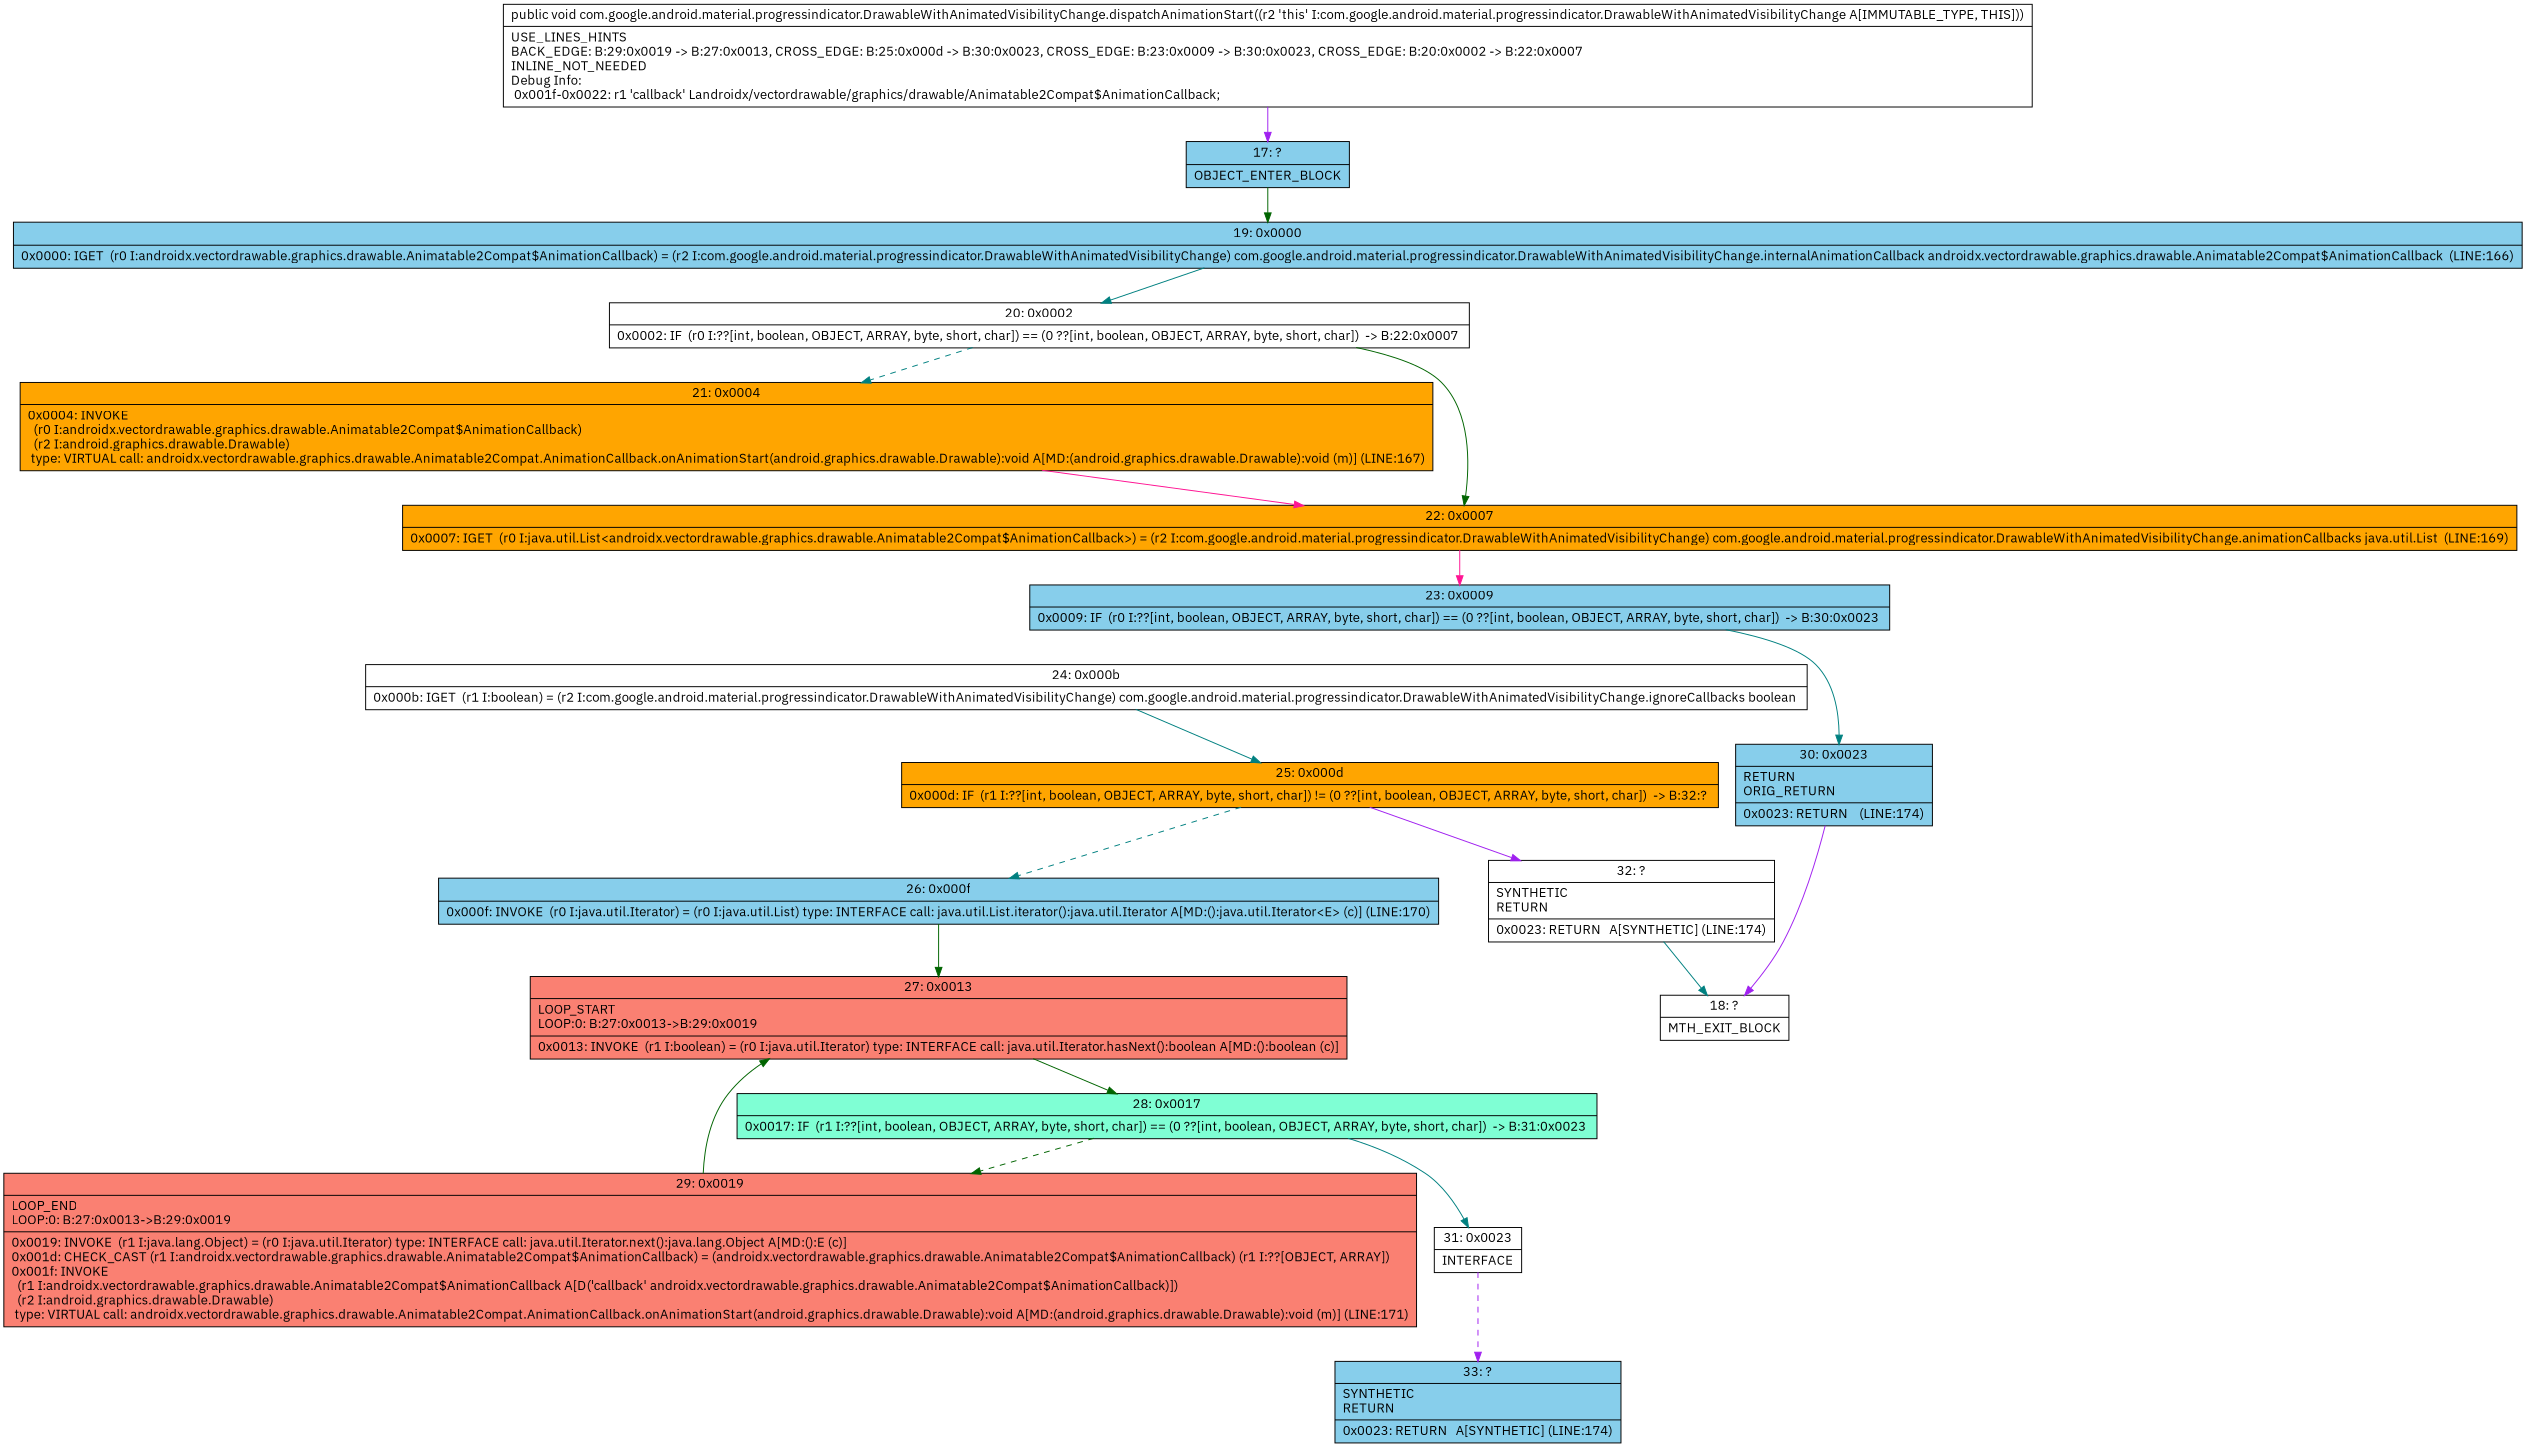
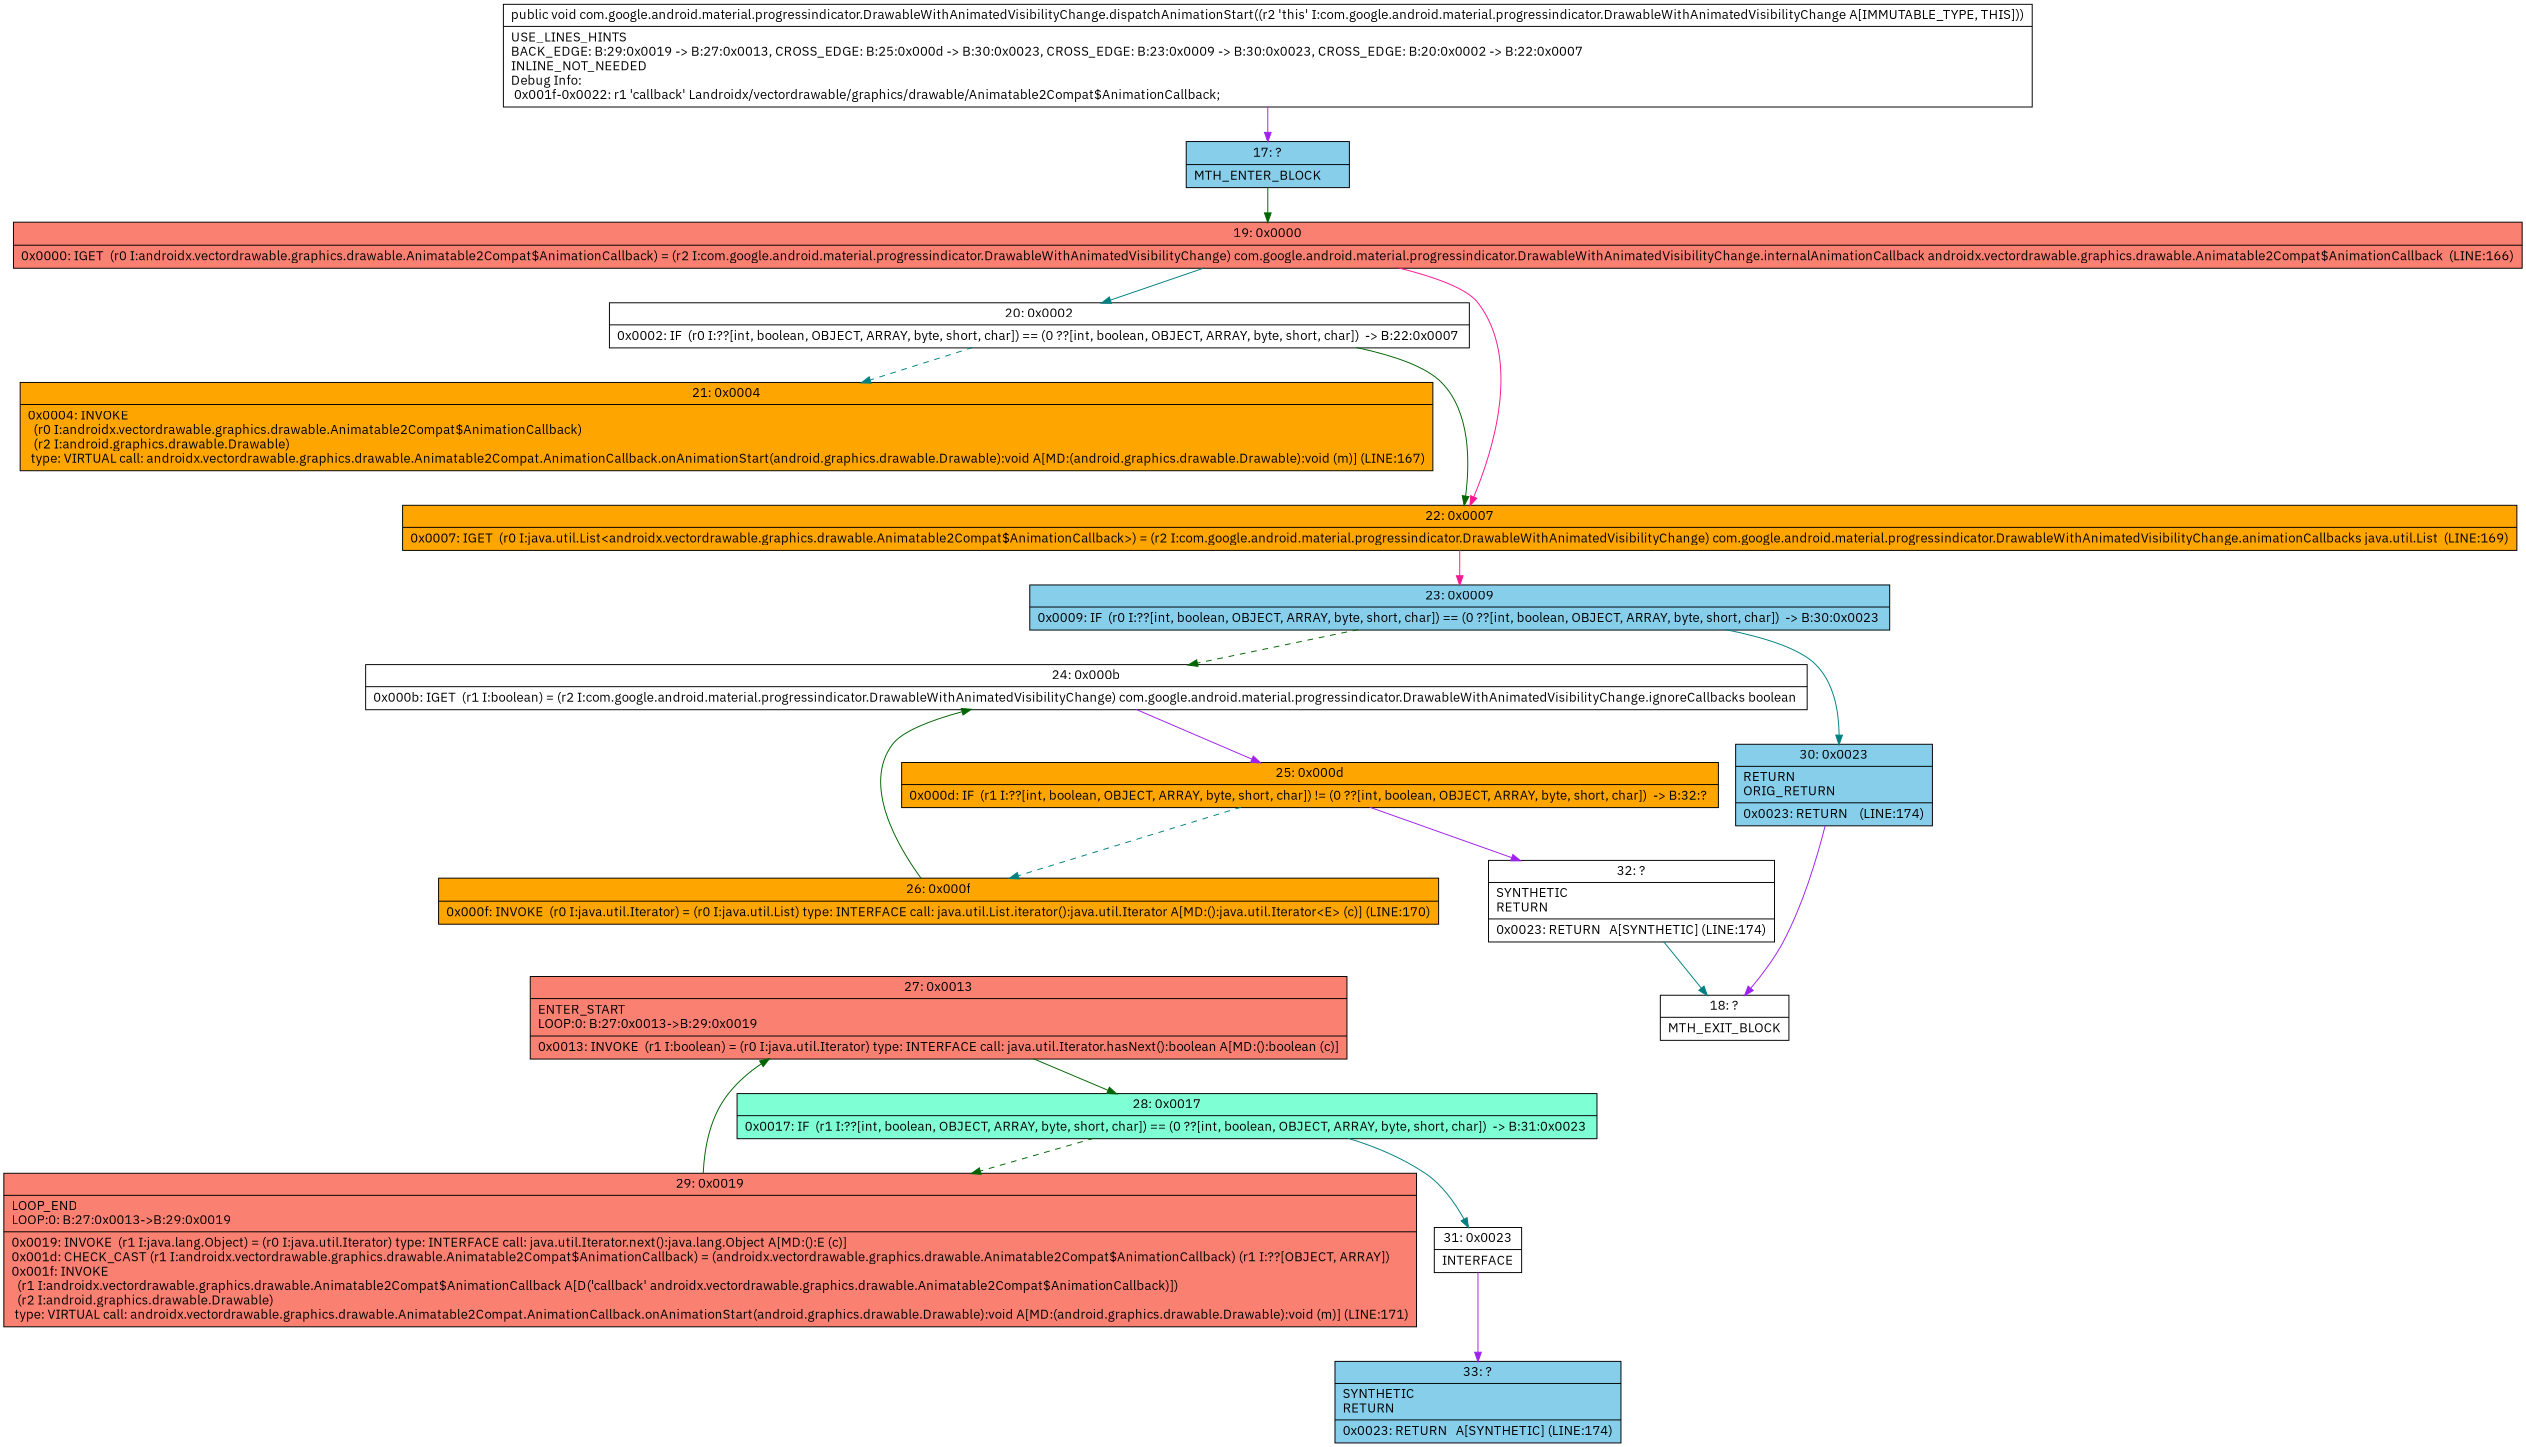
(1268, 176) -> (1258, 176)
(1268, 245) -> (1268, 245)
(1168, 487) -> (1499, 355)
none -> (1278, 646)
(1194, 734) -> (1194, 734)
(939, 901) -> (939, 901)
(939, 946) -> (881, 776)
(577, 1010) -> (582, 1010)
(1478, 1312) -> (1478, 1312)
